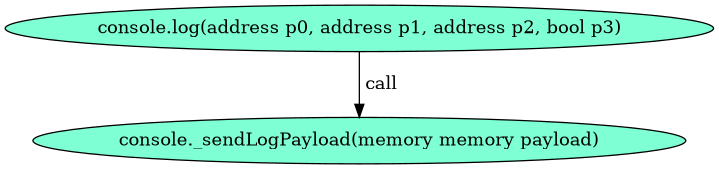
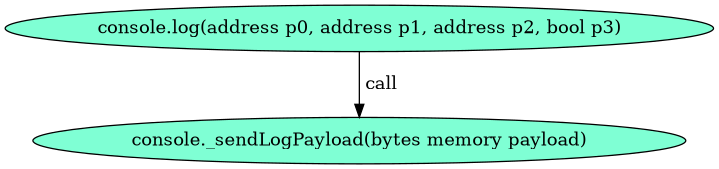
(359, 141) -> (359, 141)
